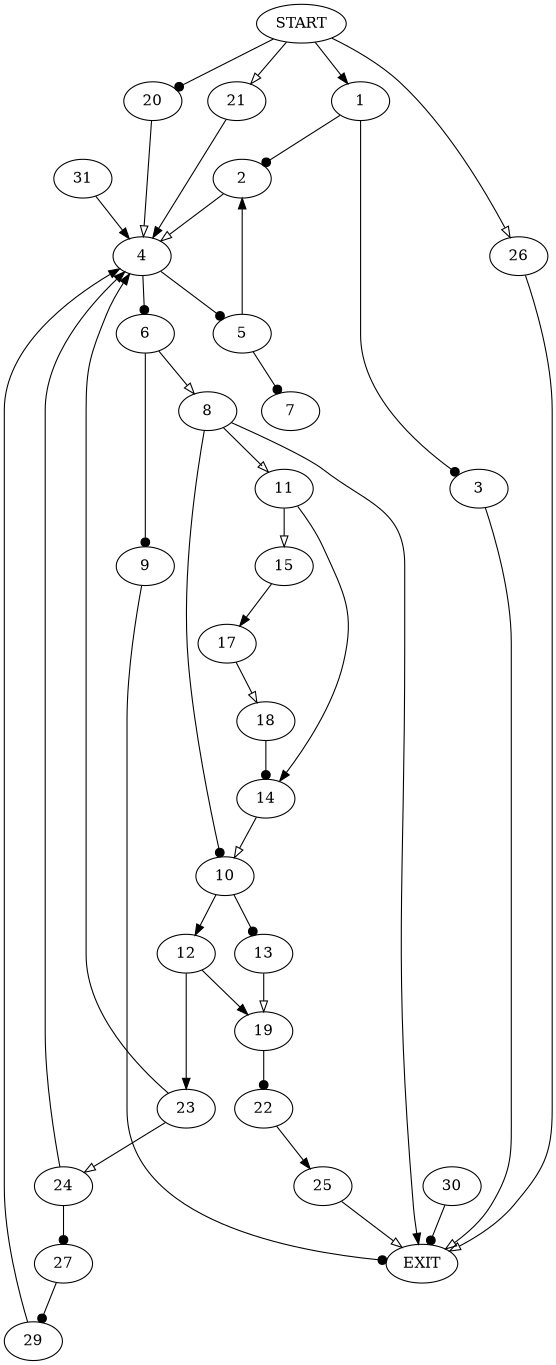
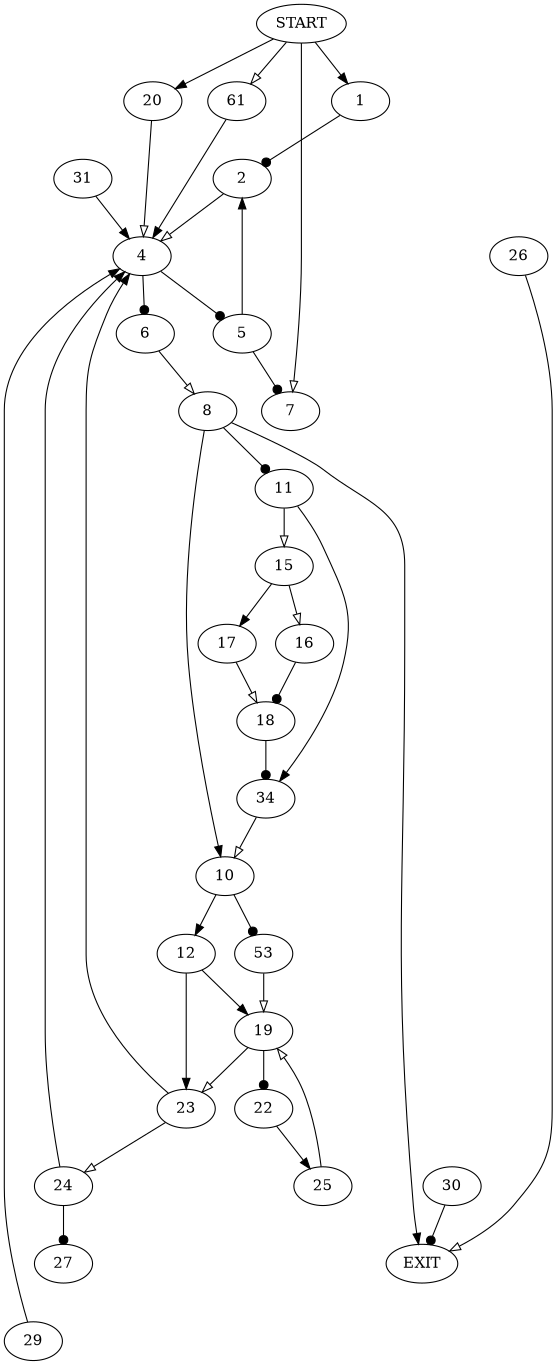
(228, 62) -> (228, 62)
(237, 101) -> (237, 101)
(433, 118) -> (301, 212)
(243, 447) -> (243, 447)
(479, 489) -> none
(145, 566) -> none
(187, 640) -> (187, 640)
none -> (305, 644)
(266, 799) -> (266, 799)
(264, 954) -> (264, 954)
none -> (229, 1066)
(367, 1221) -> (310, 1110)
(50, 1298) -> none
